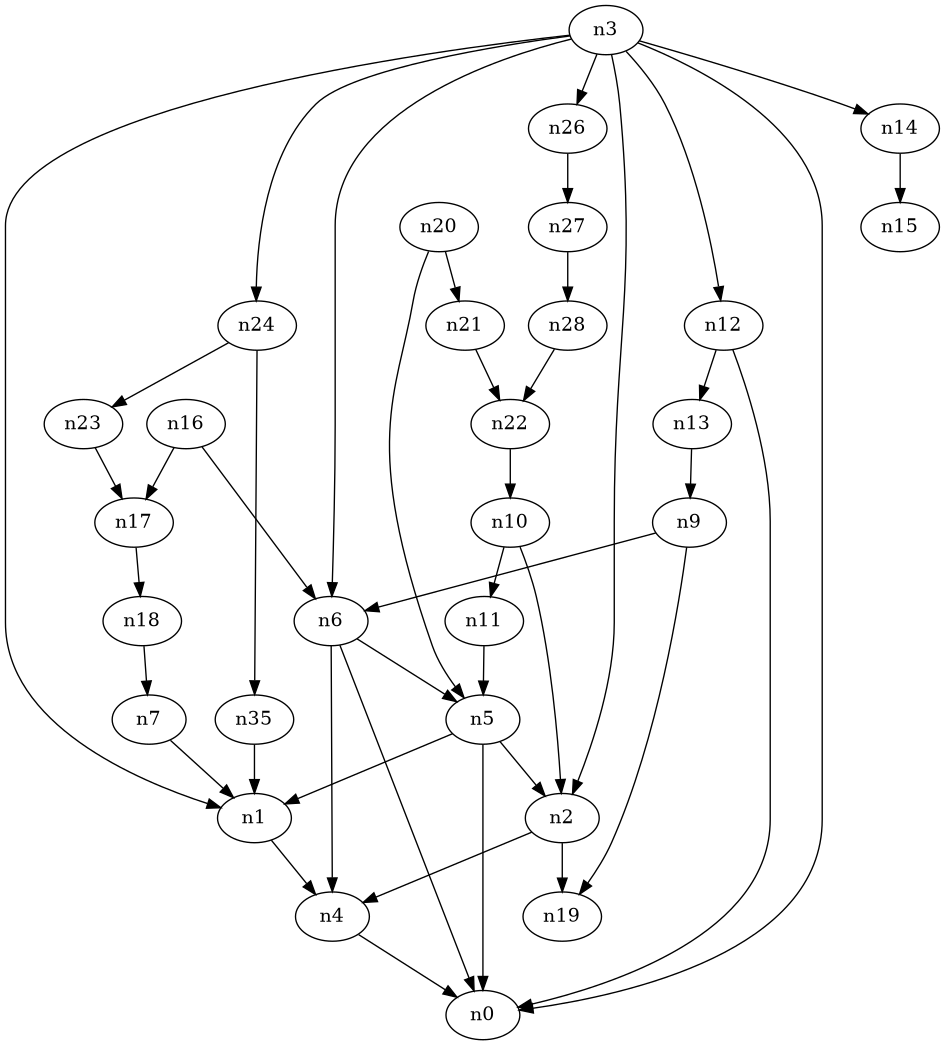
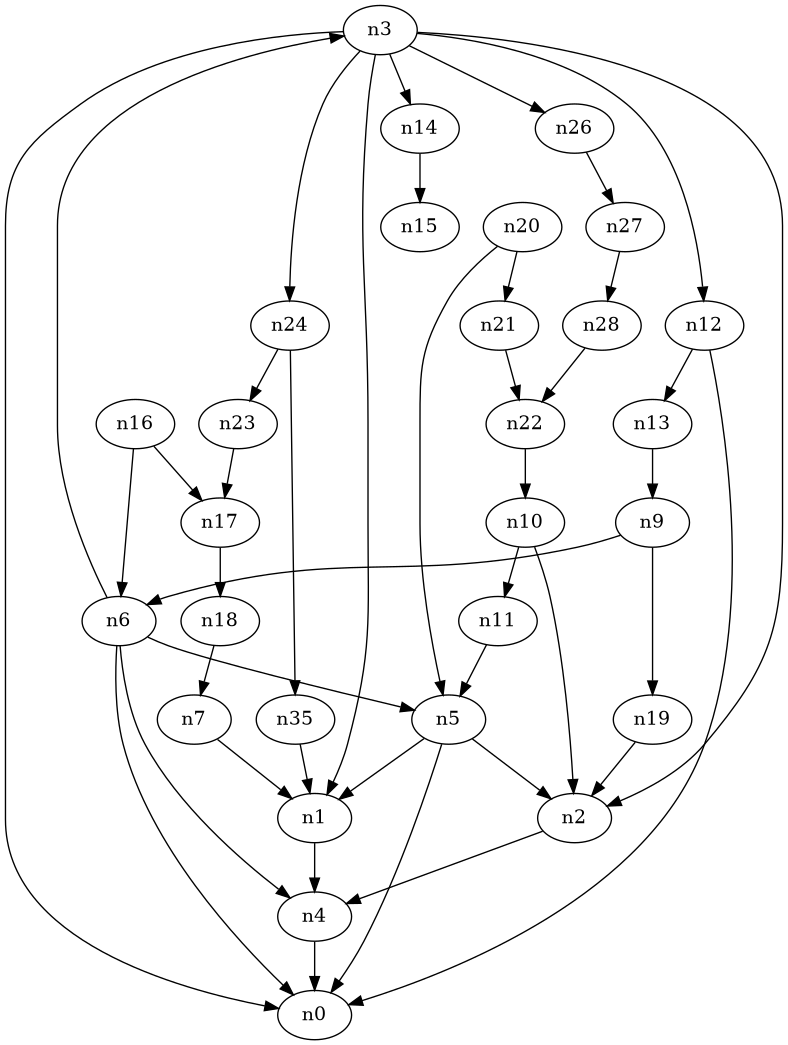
(335, 243) -> (57, 237)
(562, 861) -> (618, 764)
